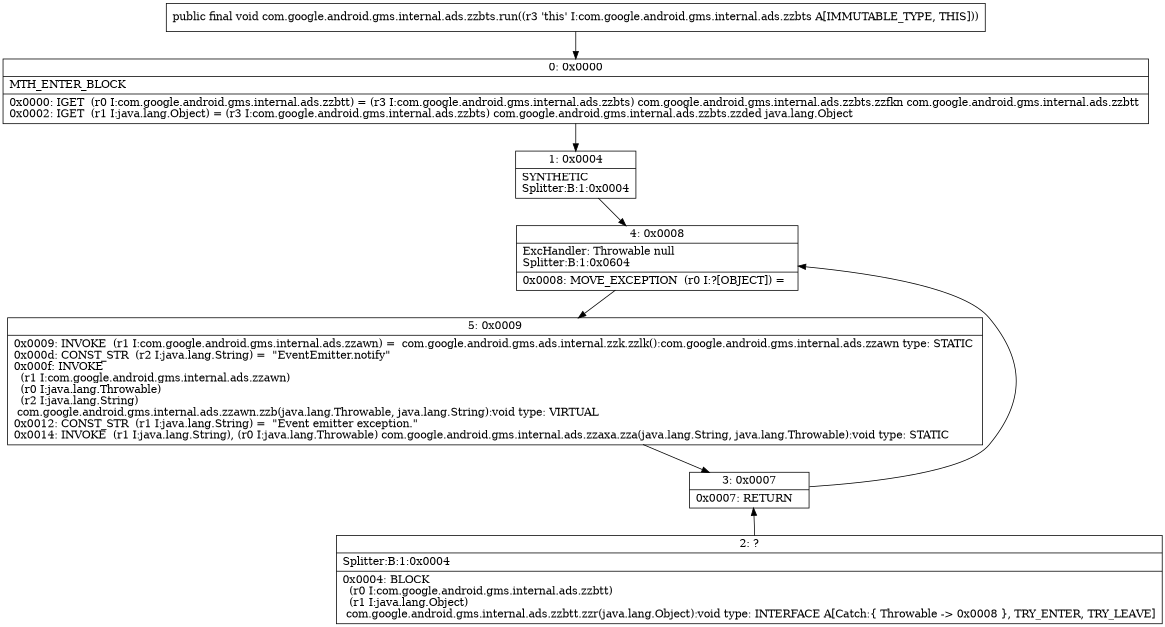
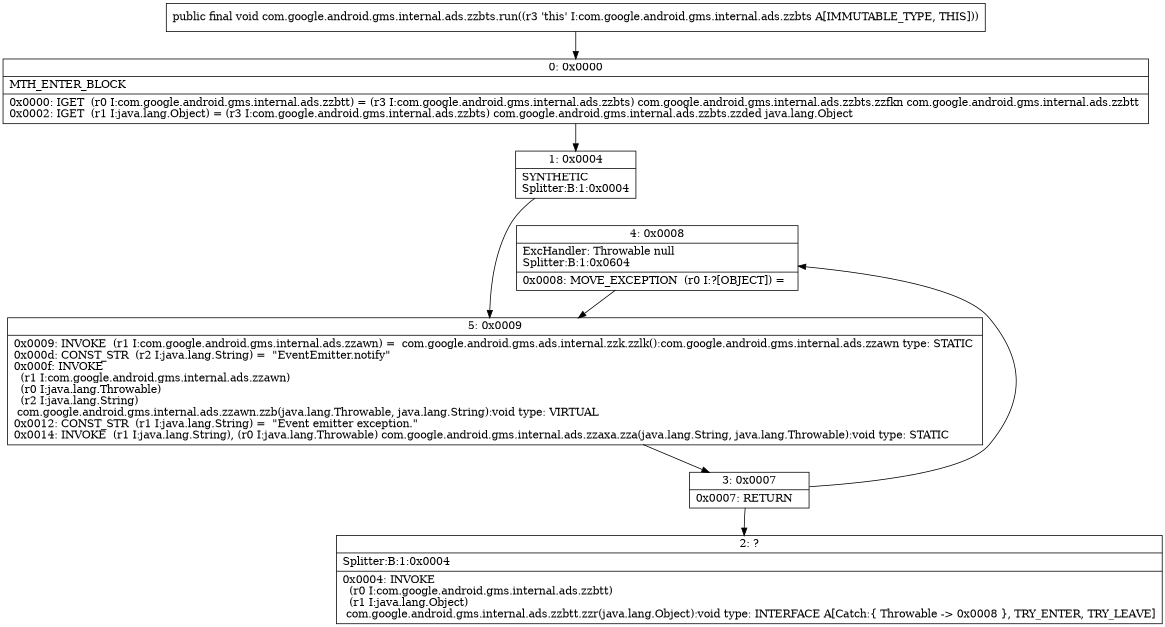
(609, 209) -> (500, 249)
(754, 526) -> (745, 518)
(390, 580) -> (392, 580)
